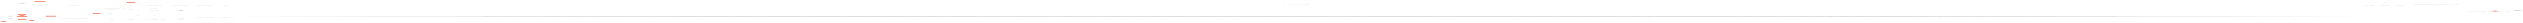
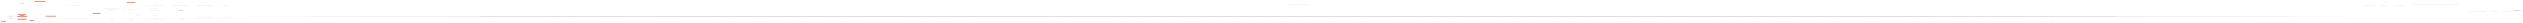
(2495, 11) -> (2495, 11)
